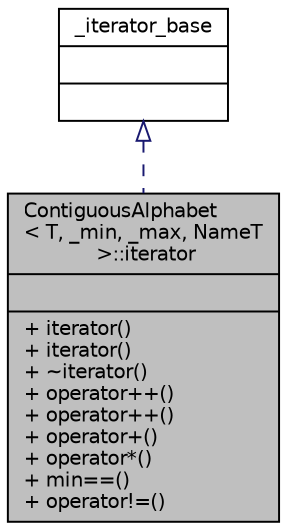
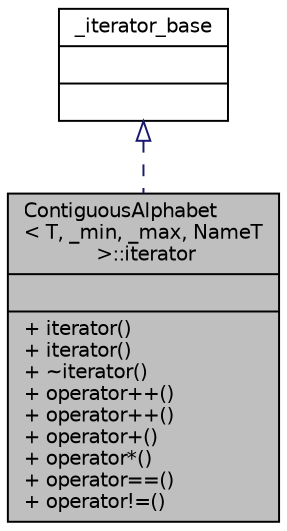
(78, 481) -> (99, 481)
